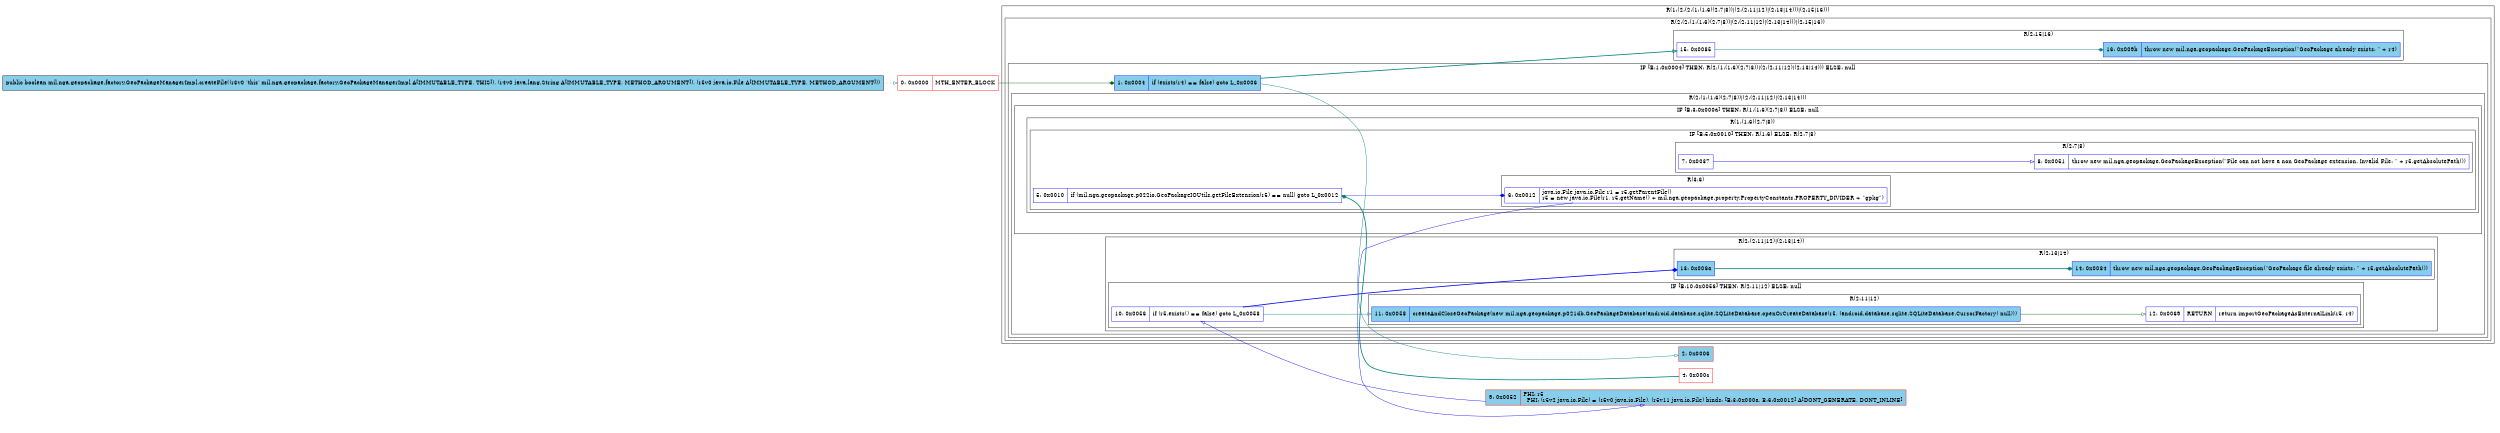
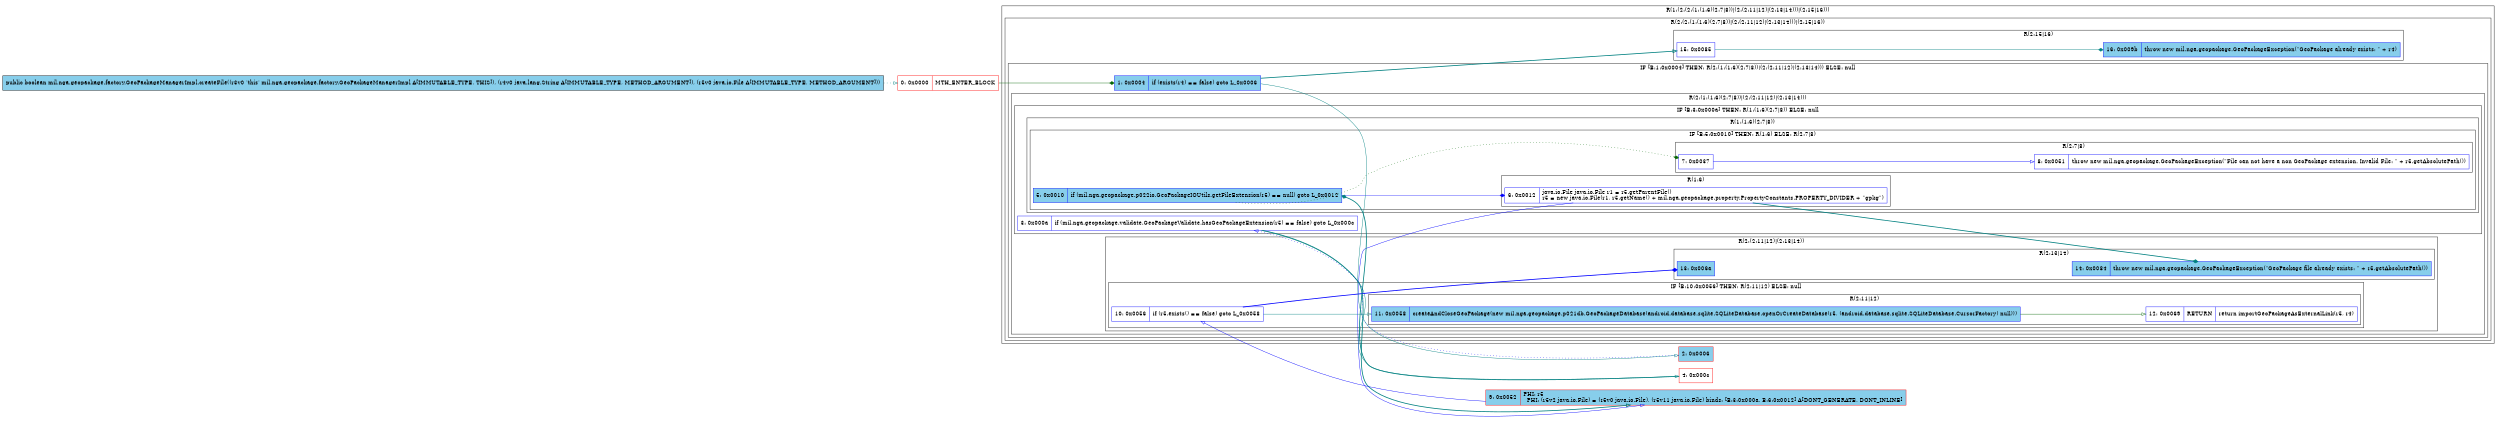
none -> (1449, 149)
(1696, 180) -> (1696, 180)
(1188, 195) -> (1188, 195)
none -> (1188, 223)
(1891, 269) -> (1962, 230)
